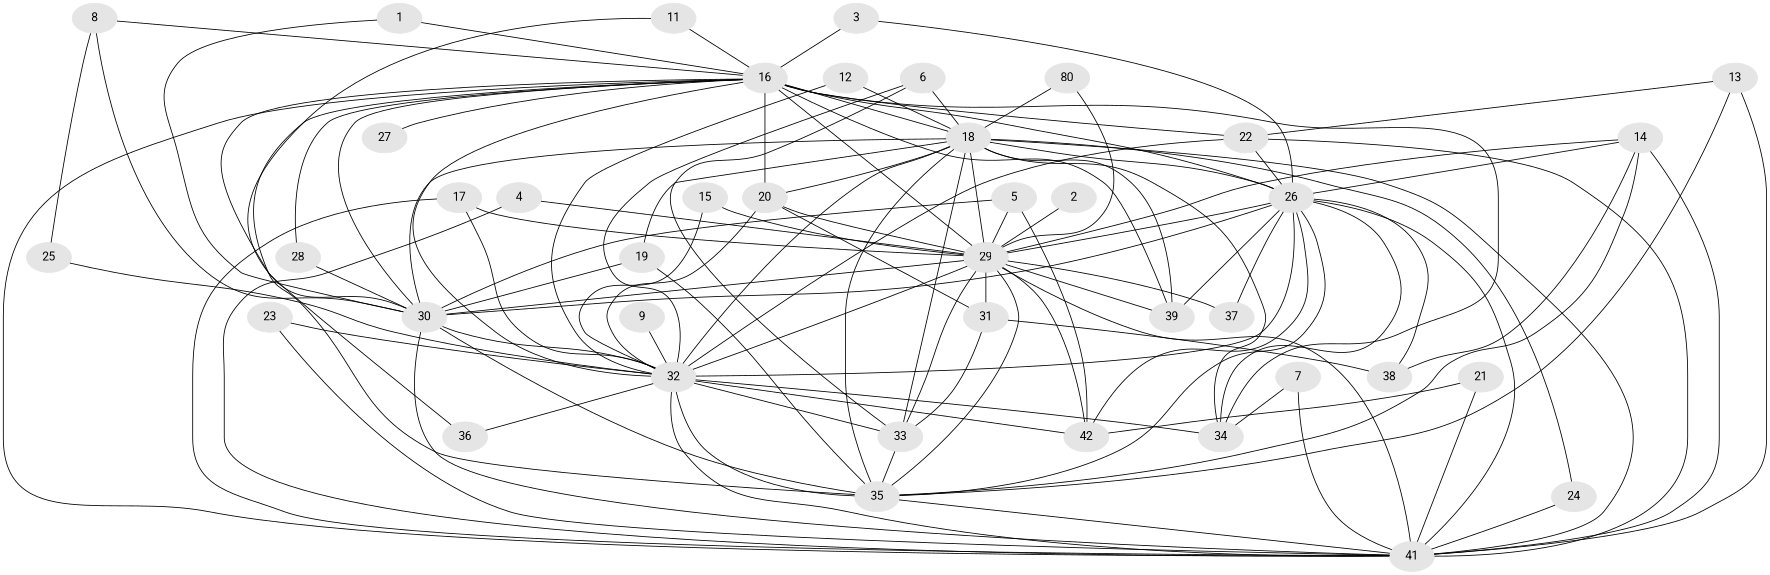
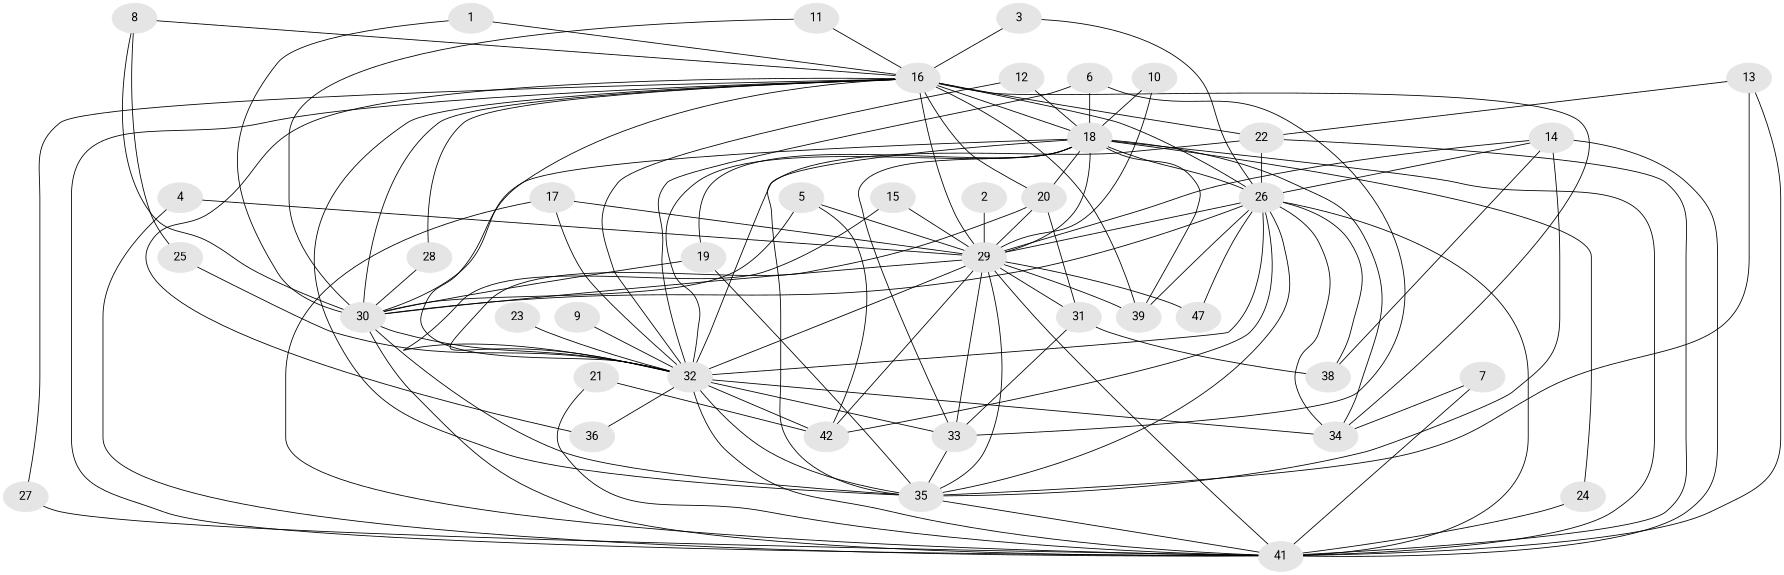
(1067, 78) -> (1154, 78)
(1232, 317) -> (1198, 317)
(801, 537) -> (650, 543)
